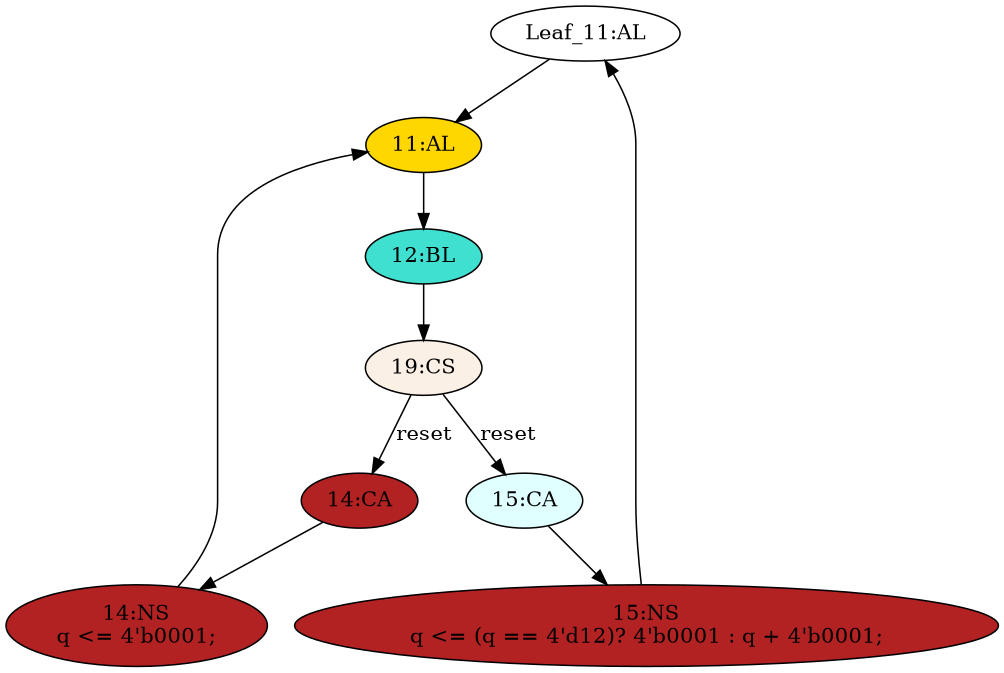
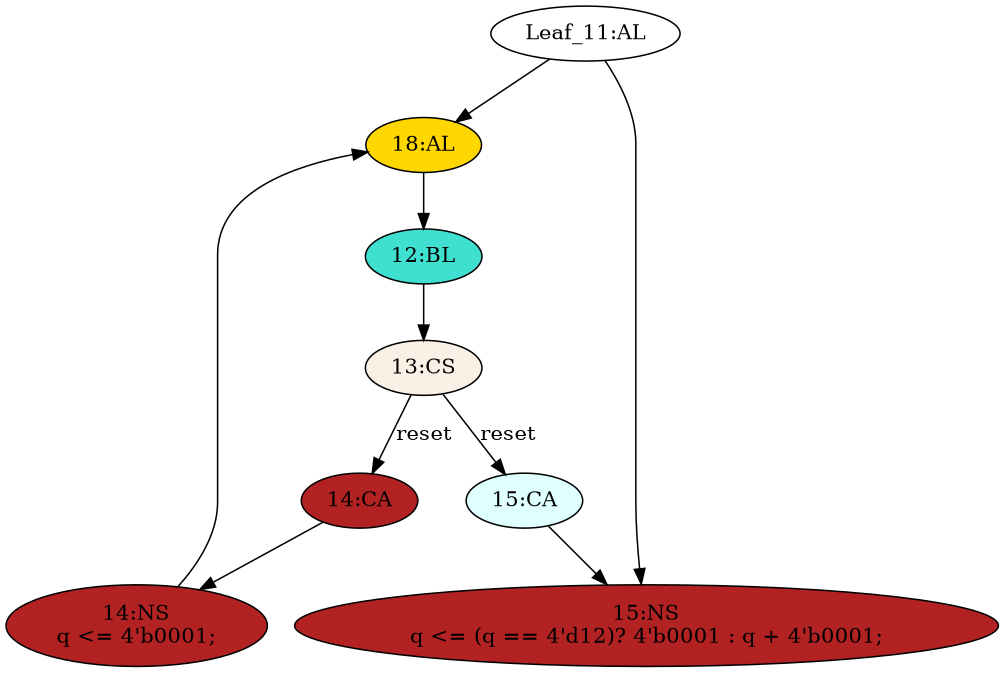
(424, 145) -> (424, 145)
(636, 327) -> (636, 311)
(424, 368) -> (424, 368)
